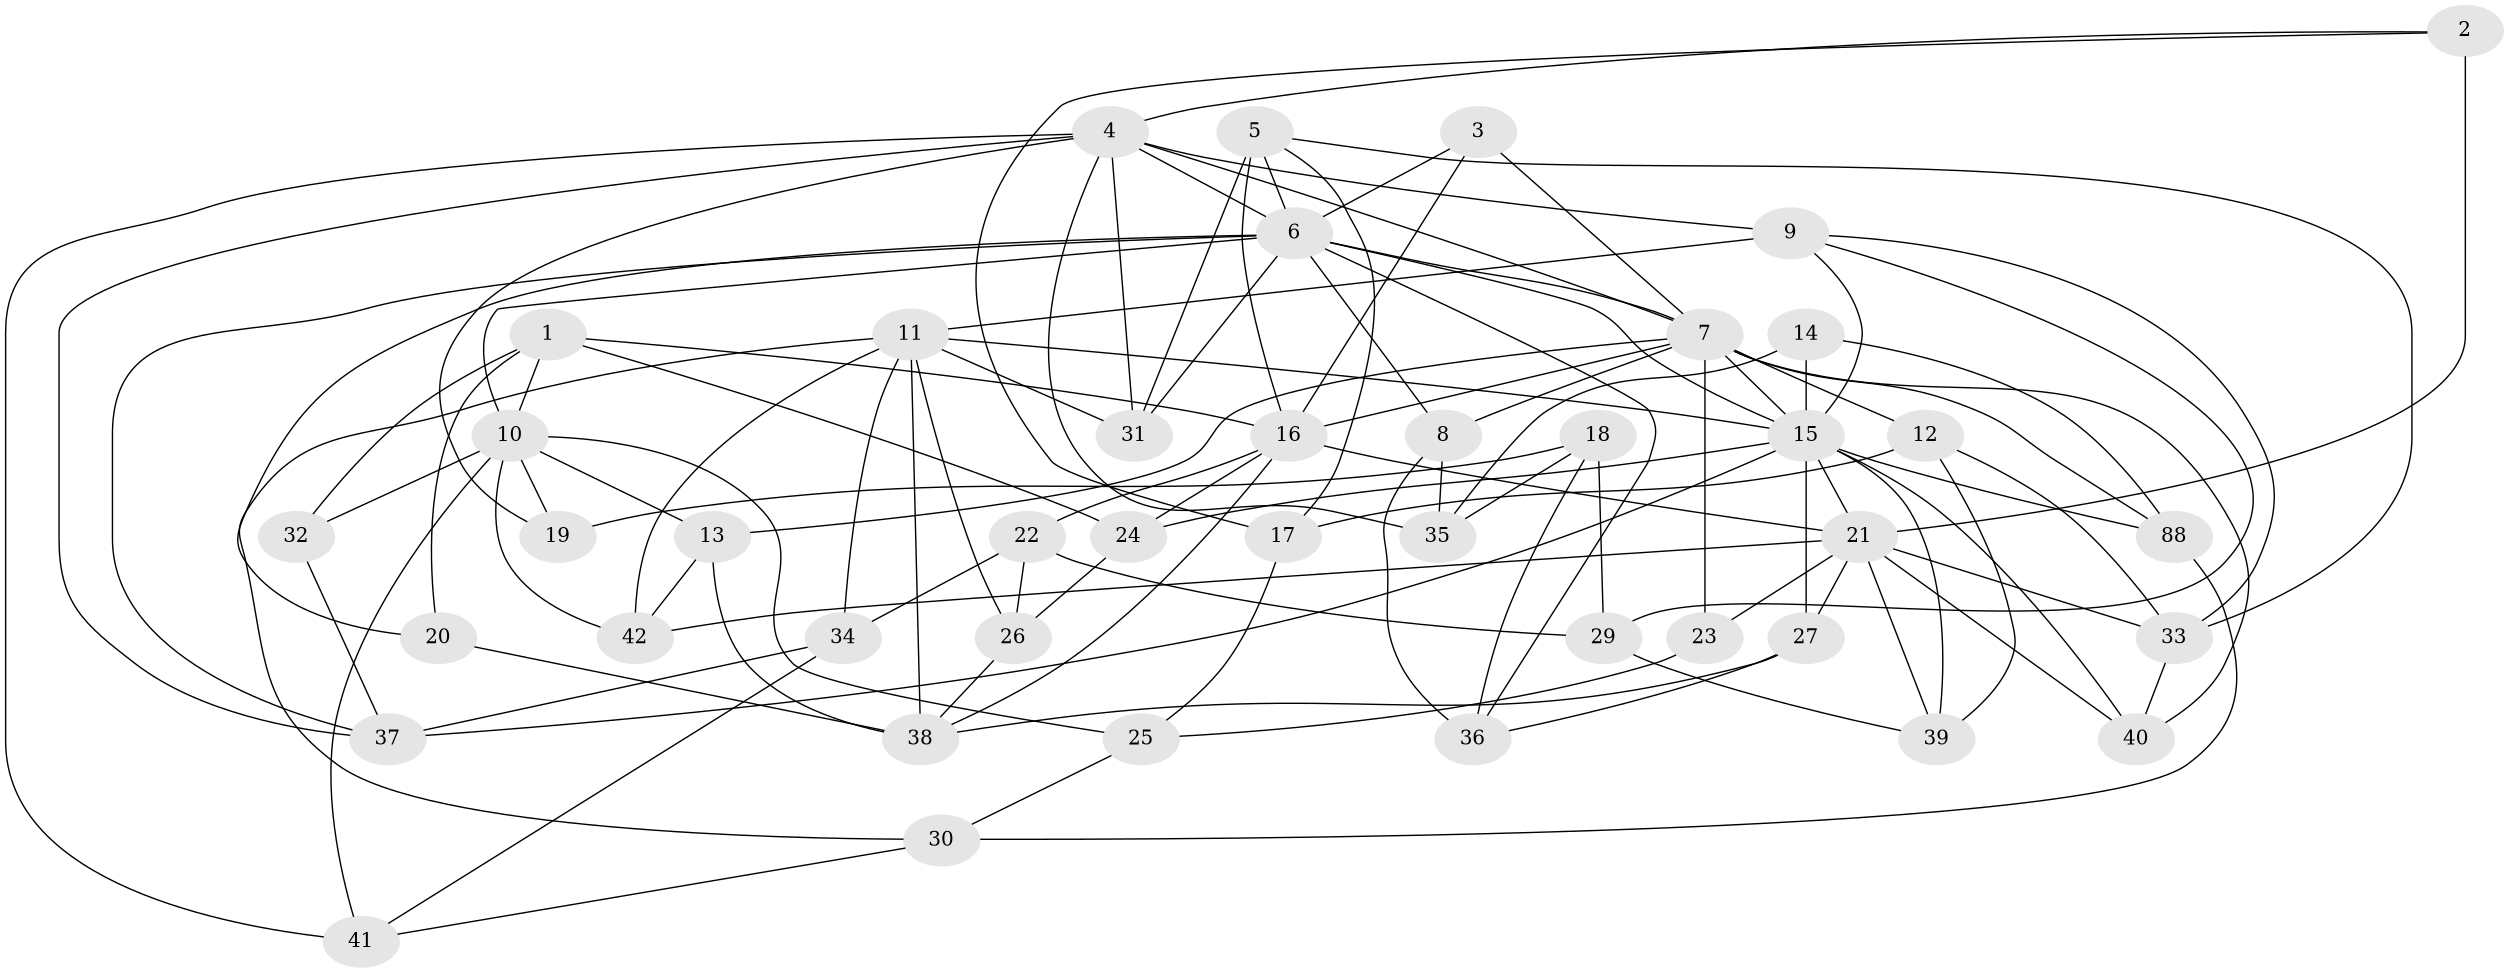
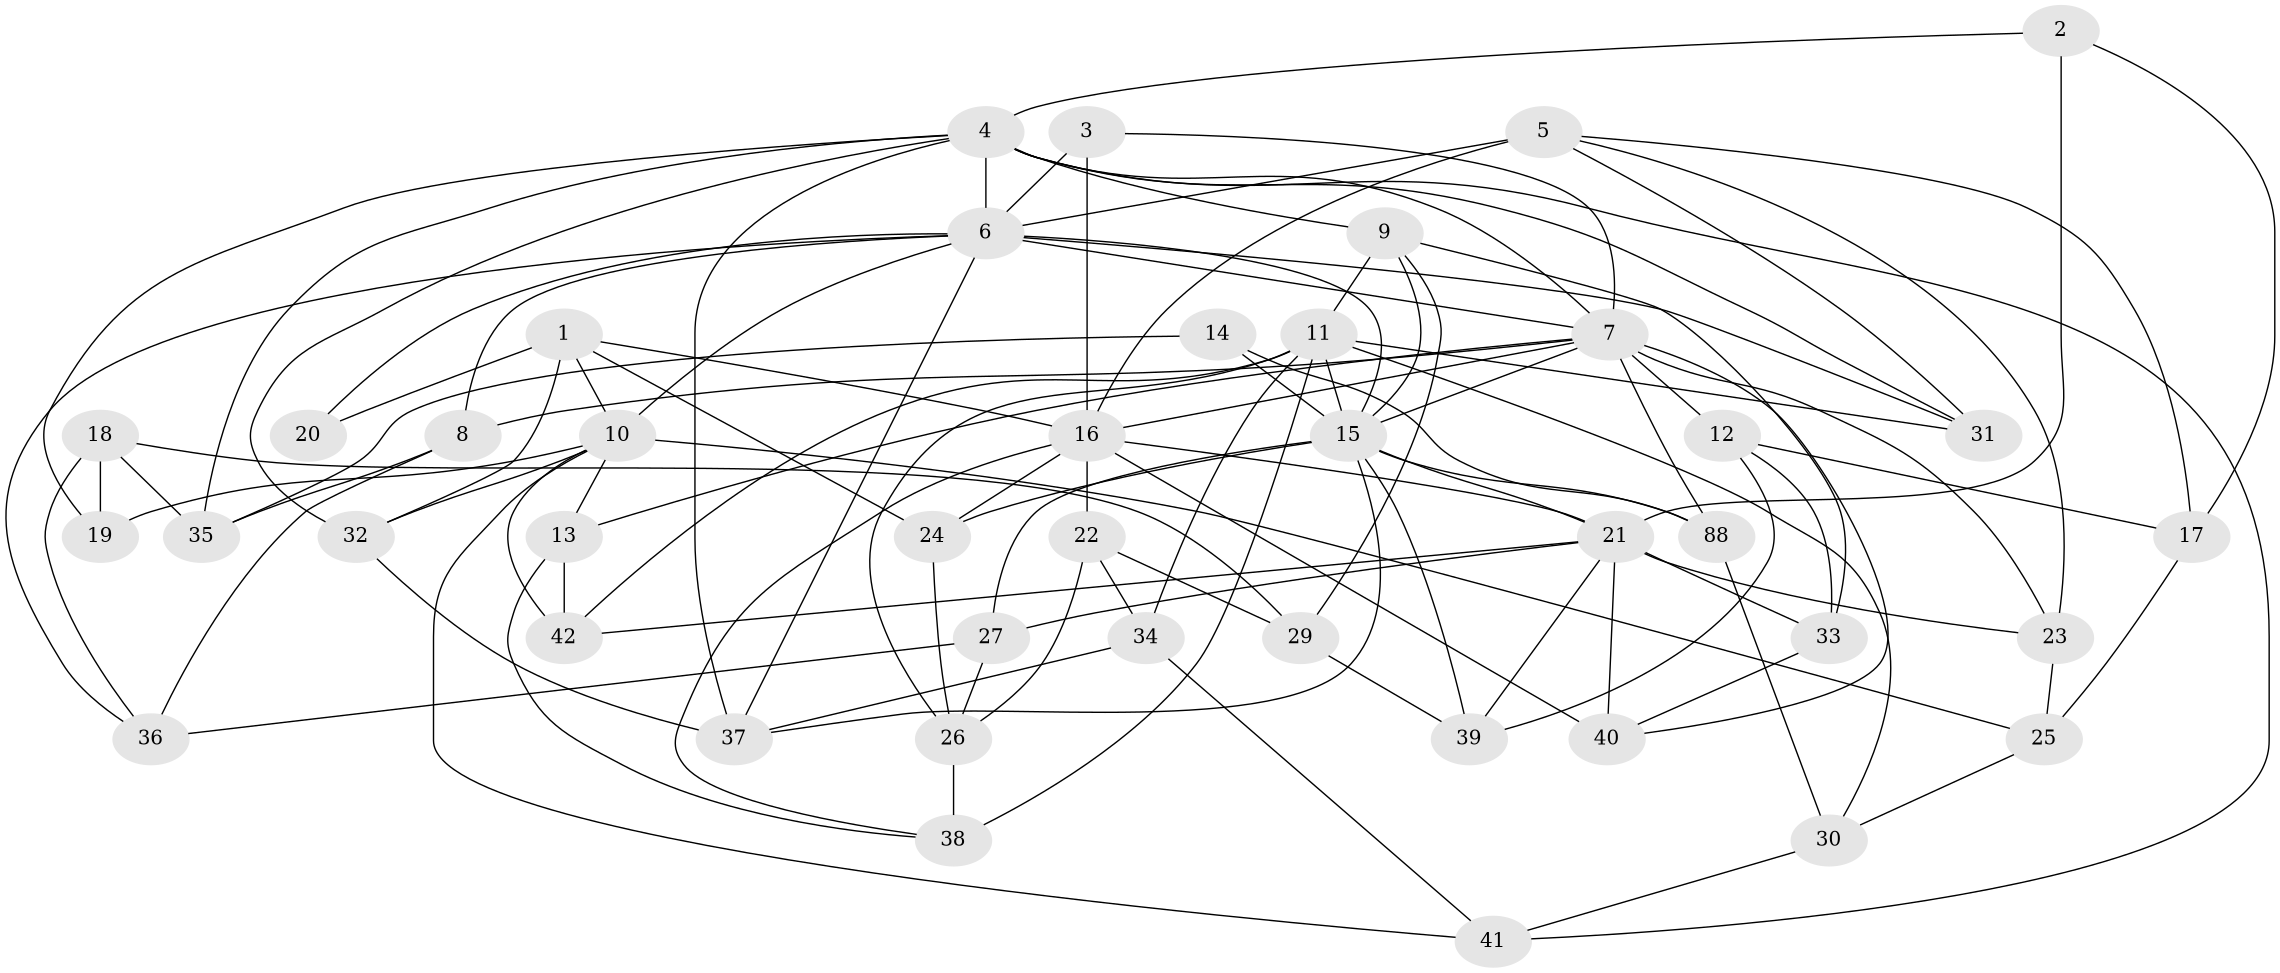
(2080, 180) -> (1936, 300)
none -> (512, 251)
(1975, 543) -> (1347, 587)
(679, 689) -> none
(1369, 704) -> (972, 691)
